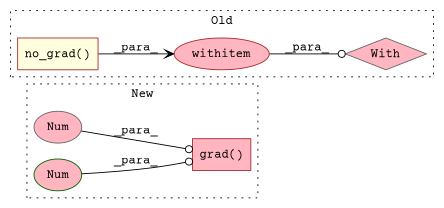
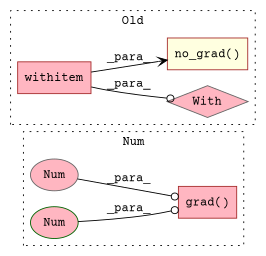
(132, 54) -> (125, 67)
(222, 54) -> (54, 78)
(142, 94) -> (134, 142)
